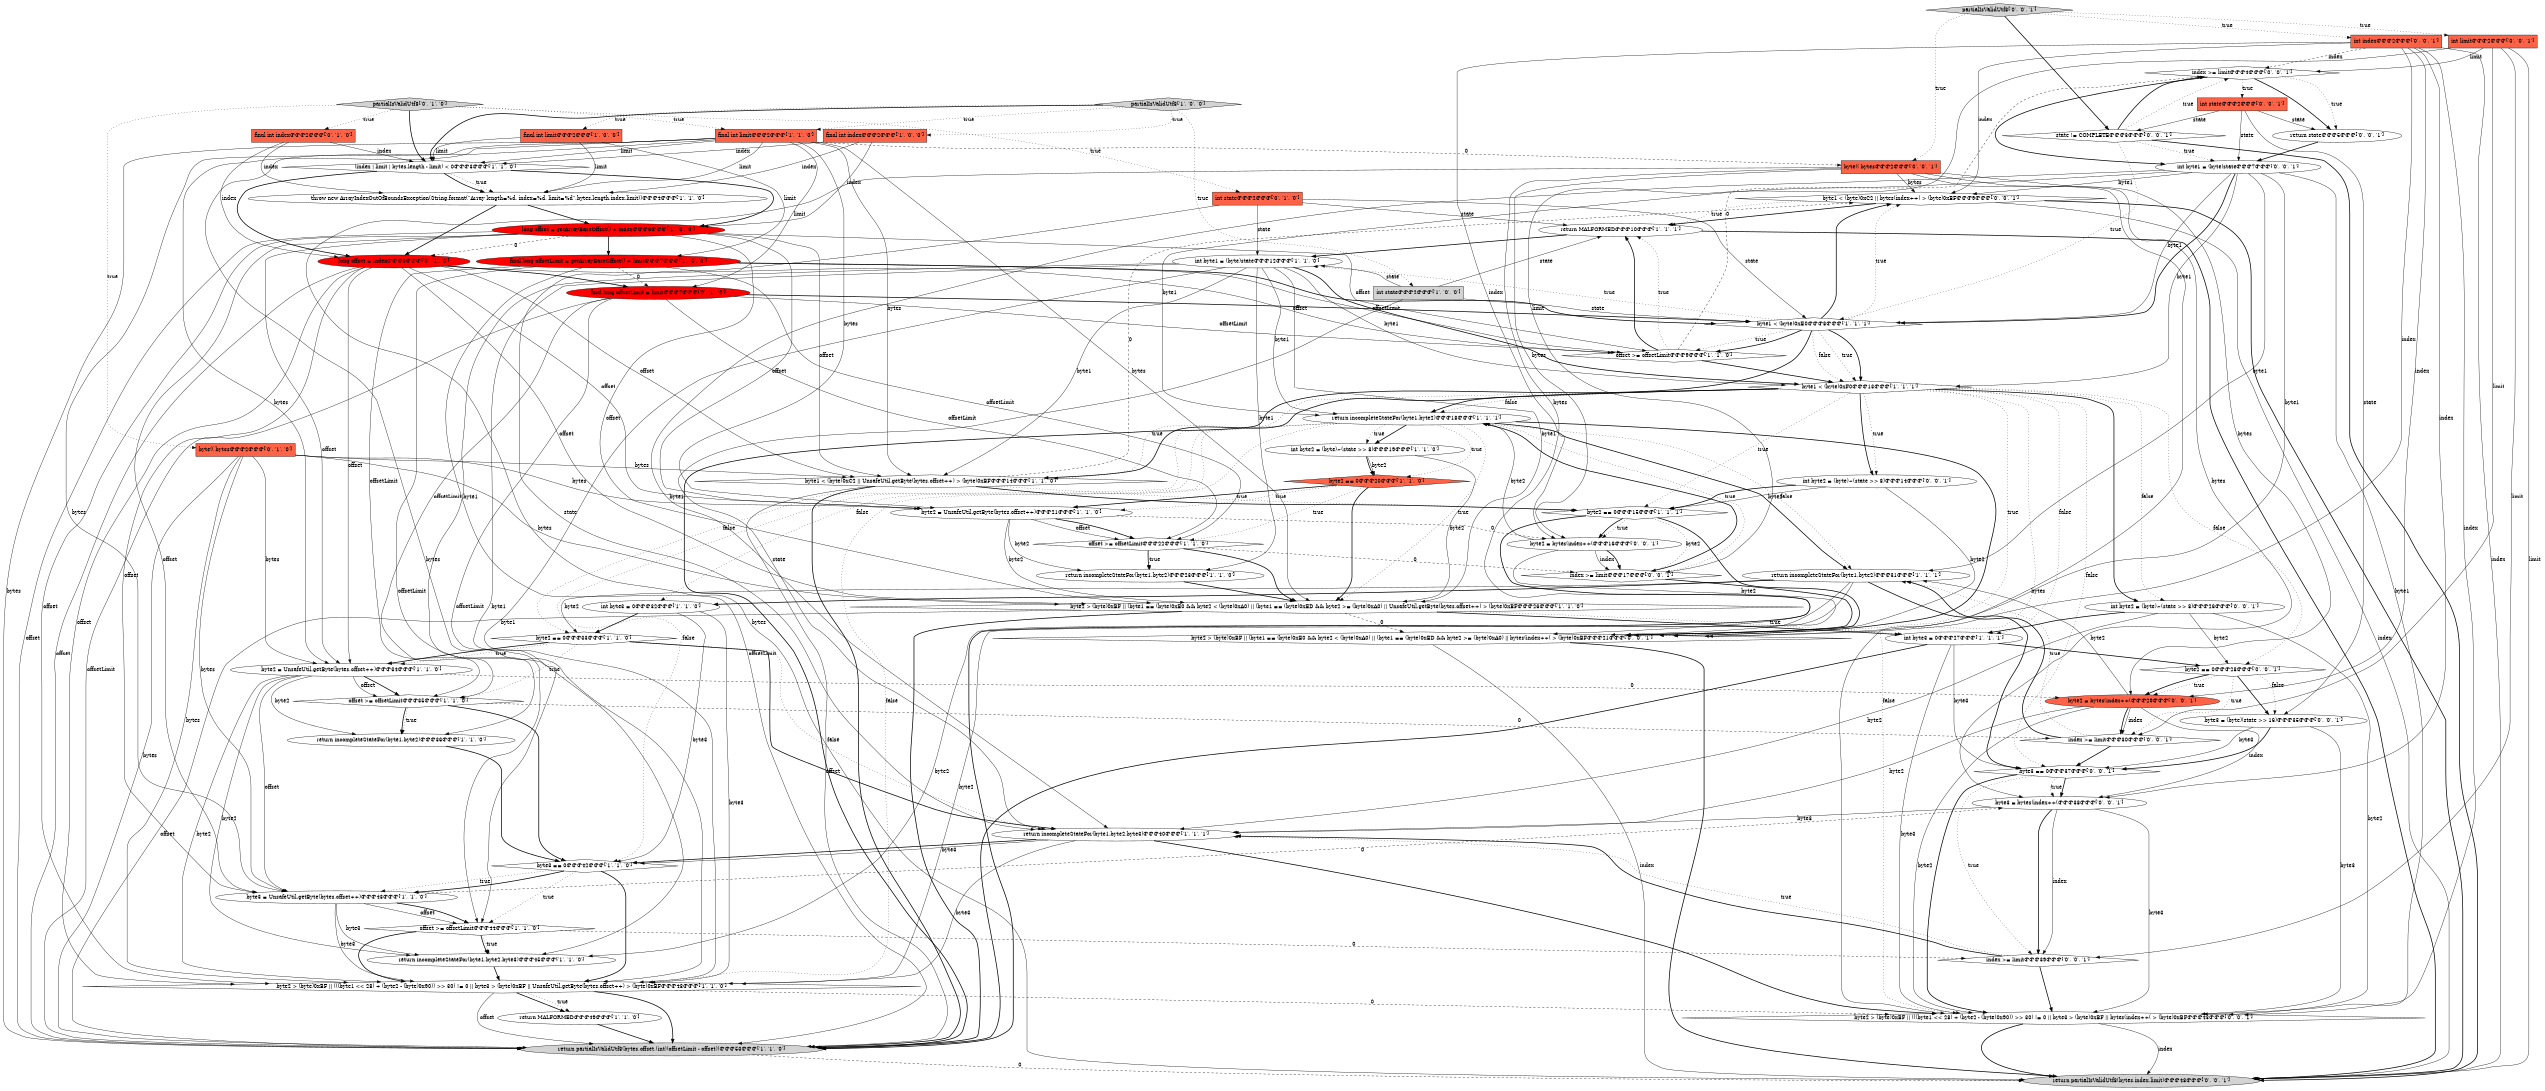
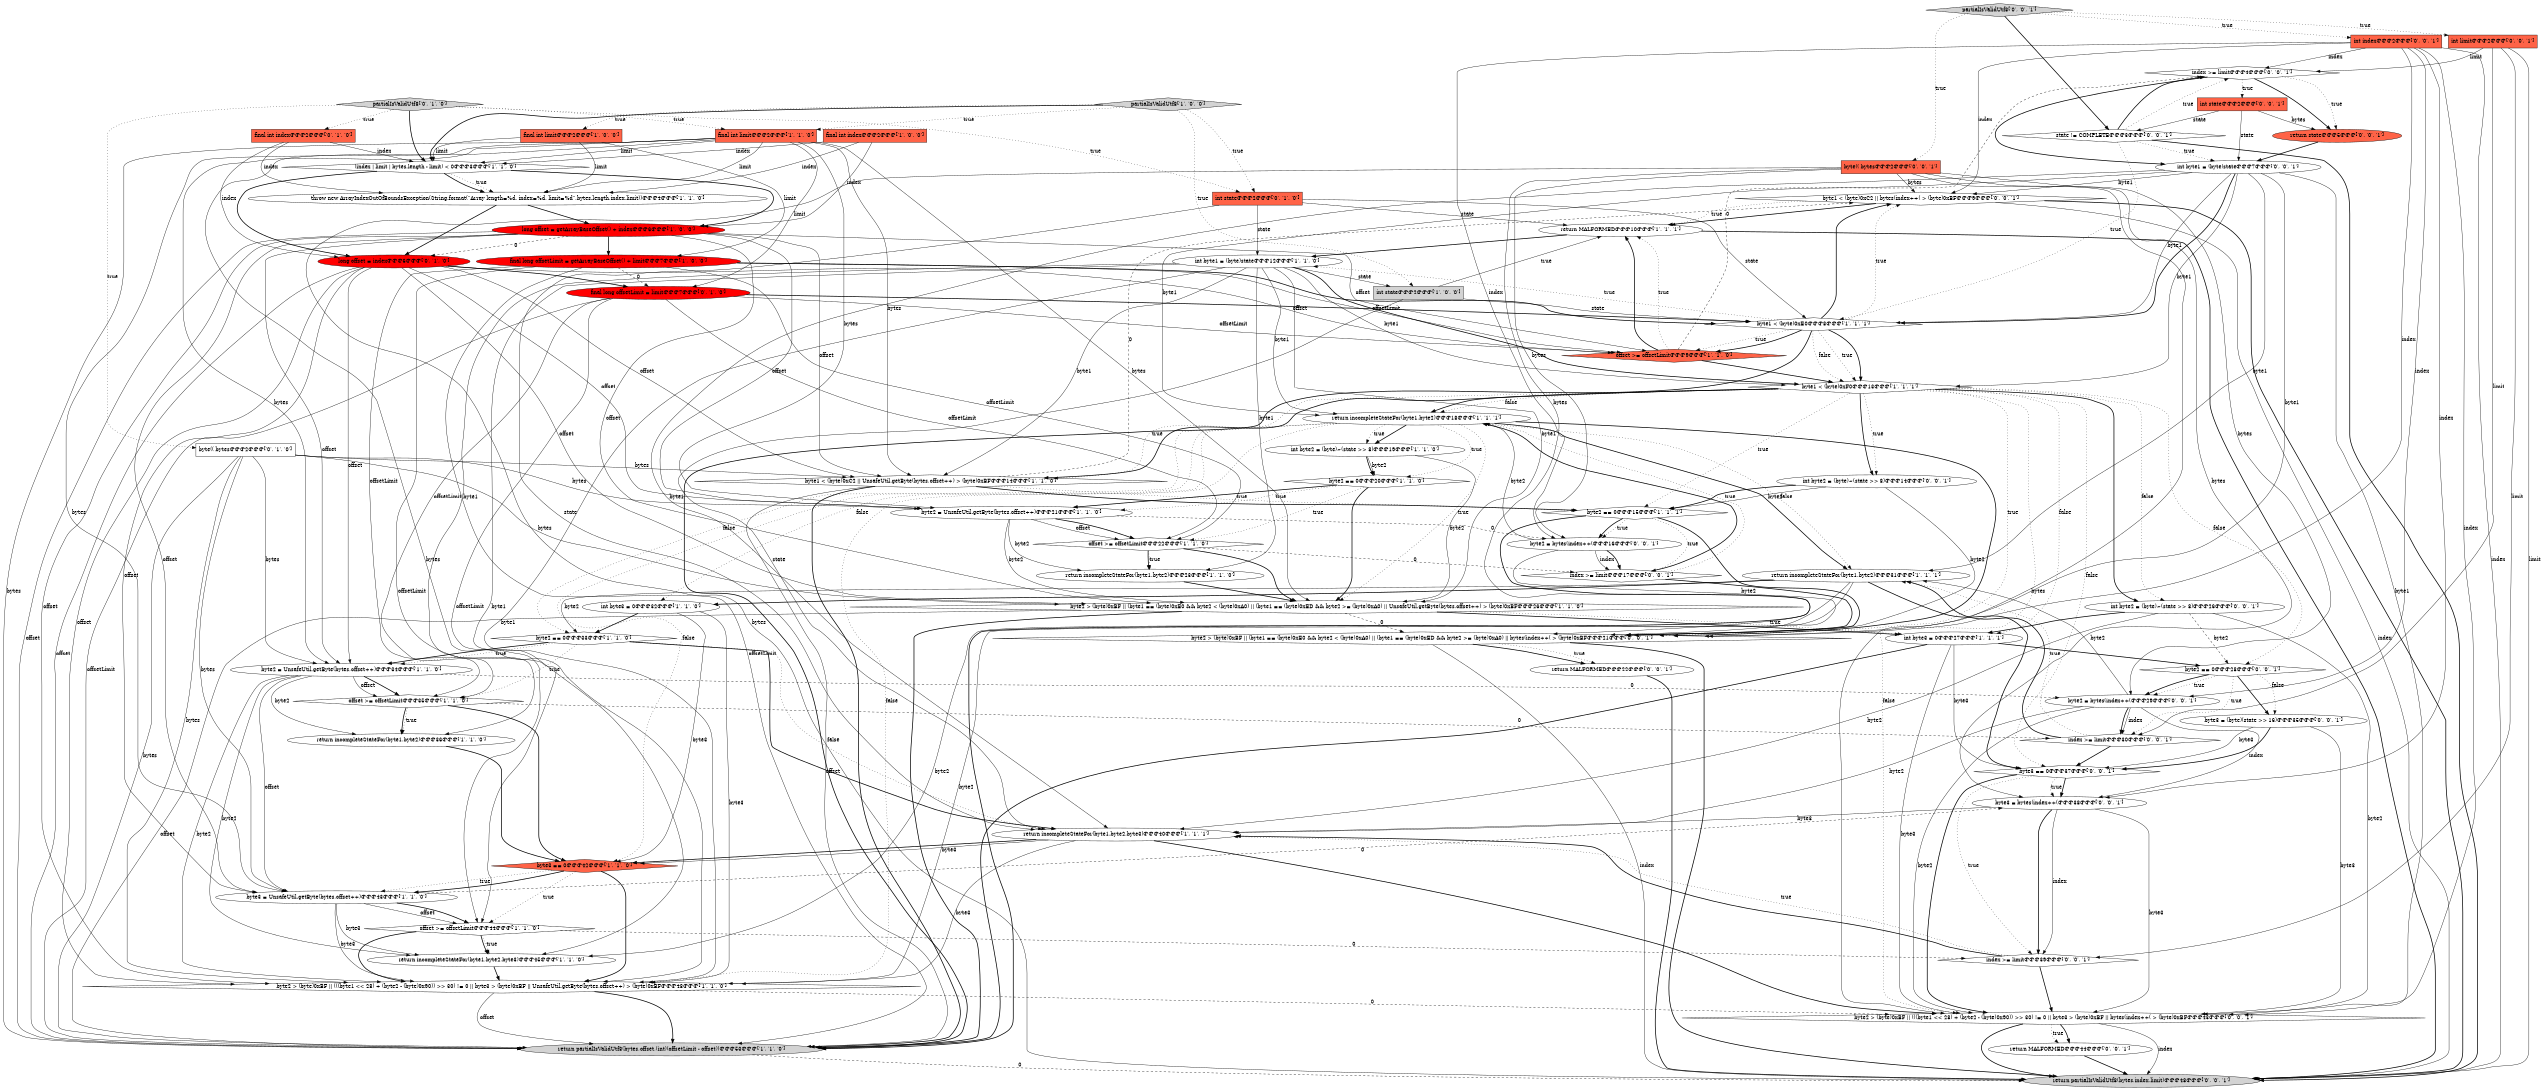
(2317, 58) -> (2317, 58)
(2299, 120) -> (2299, 120)
(1057, 132) -> (1225, 144)
(2337, 136) -> (2337, 136)
(1327, 150) -> none
(1695, 193) -> none
(1546, 261) -> (1546, 261)
(1378, 274) -> (1339, 276)
(1674, 356) -> (1674, 356)
(2363, 390) -> none
(246, 450) -> (246, 450)
(1377, 481) -> (1377, 481)
(1693, 544) -> (1693, 544)
(2208, 637) -> (2208, 637)
none -> (1612, 670)
(2132, 701) -> (2132, 701)
(585, 866) -> (585, 866)
(580, 1018) -> none
none -> (2070, 1049)
